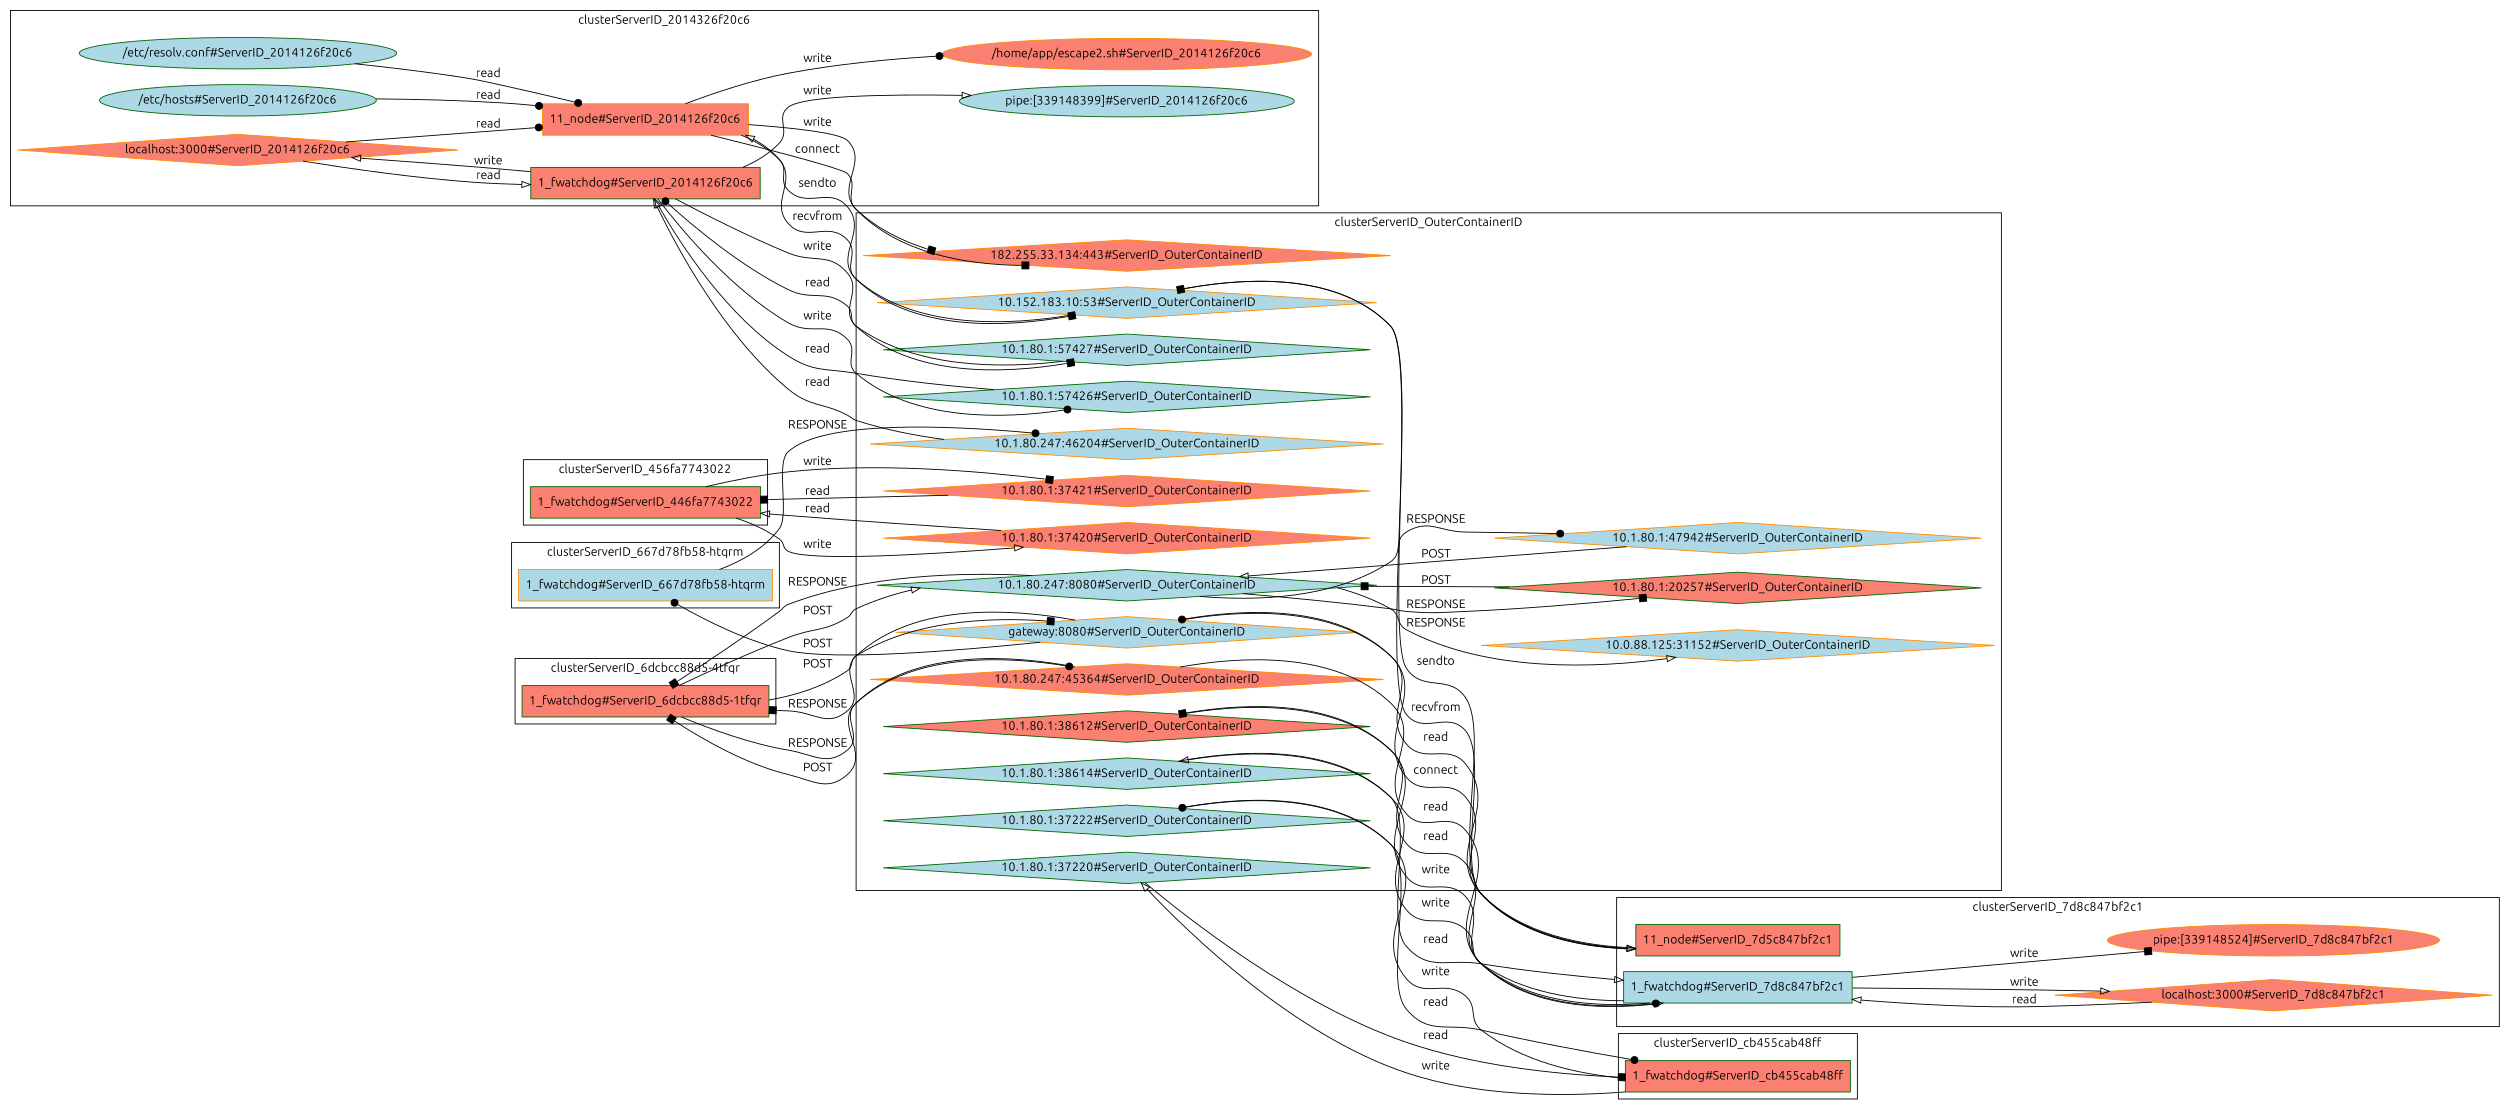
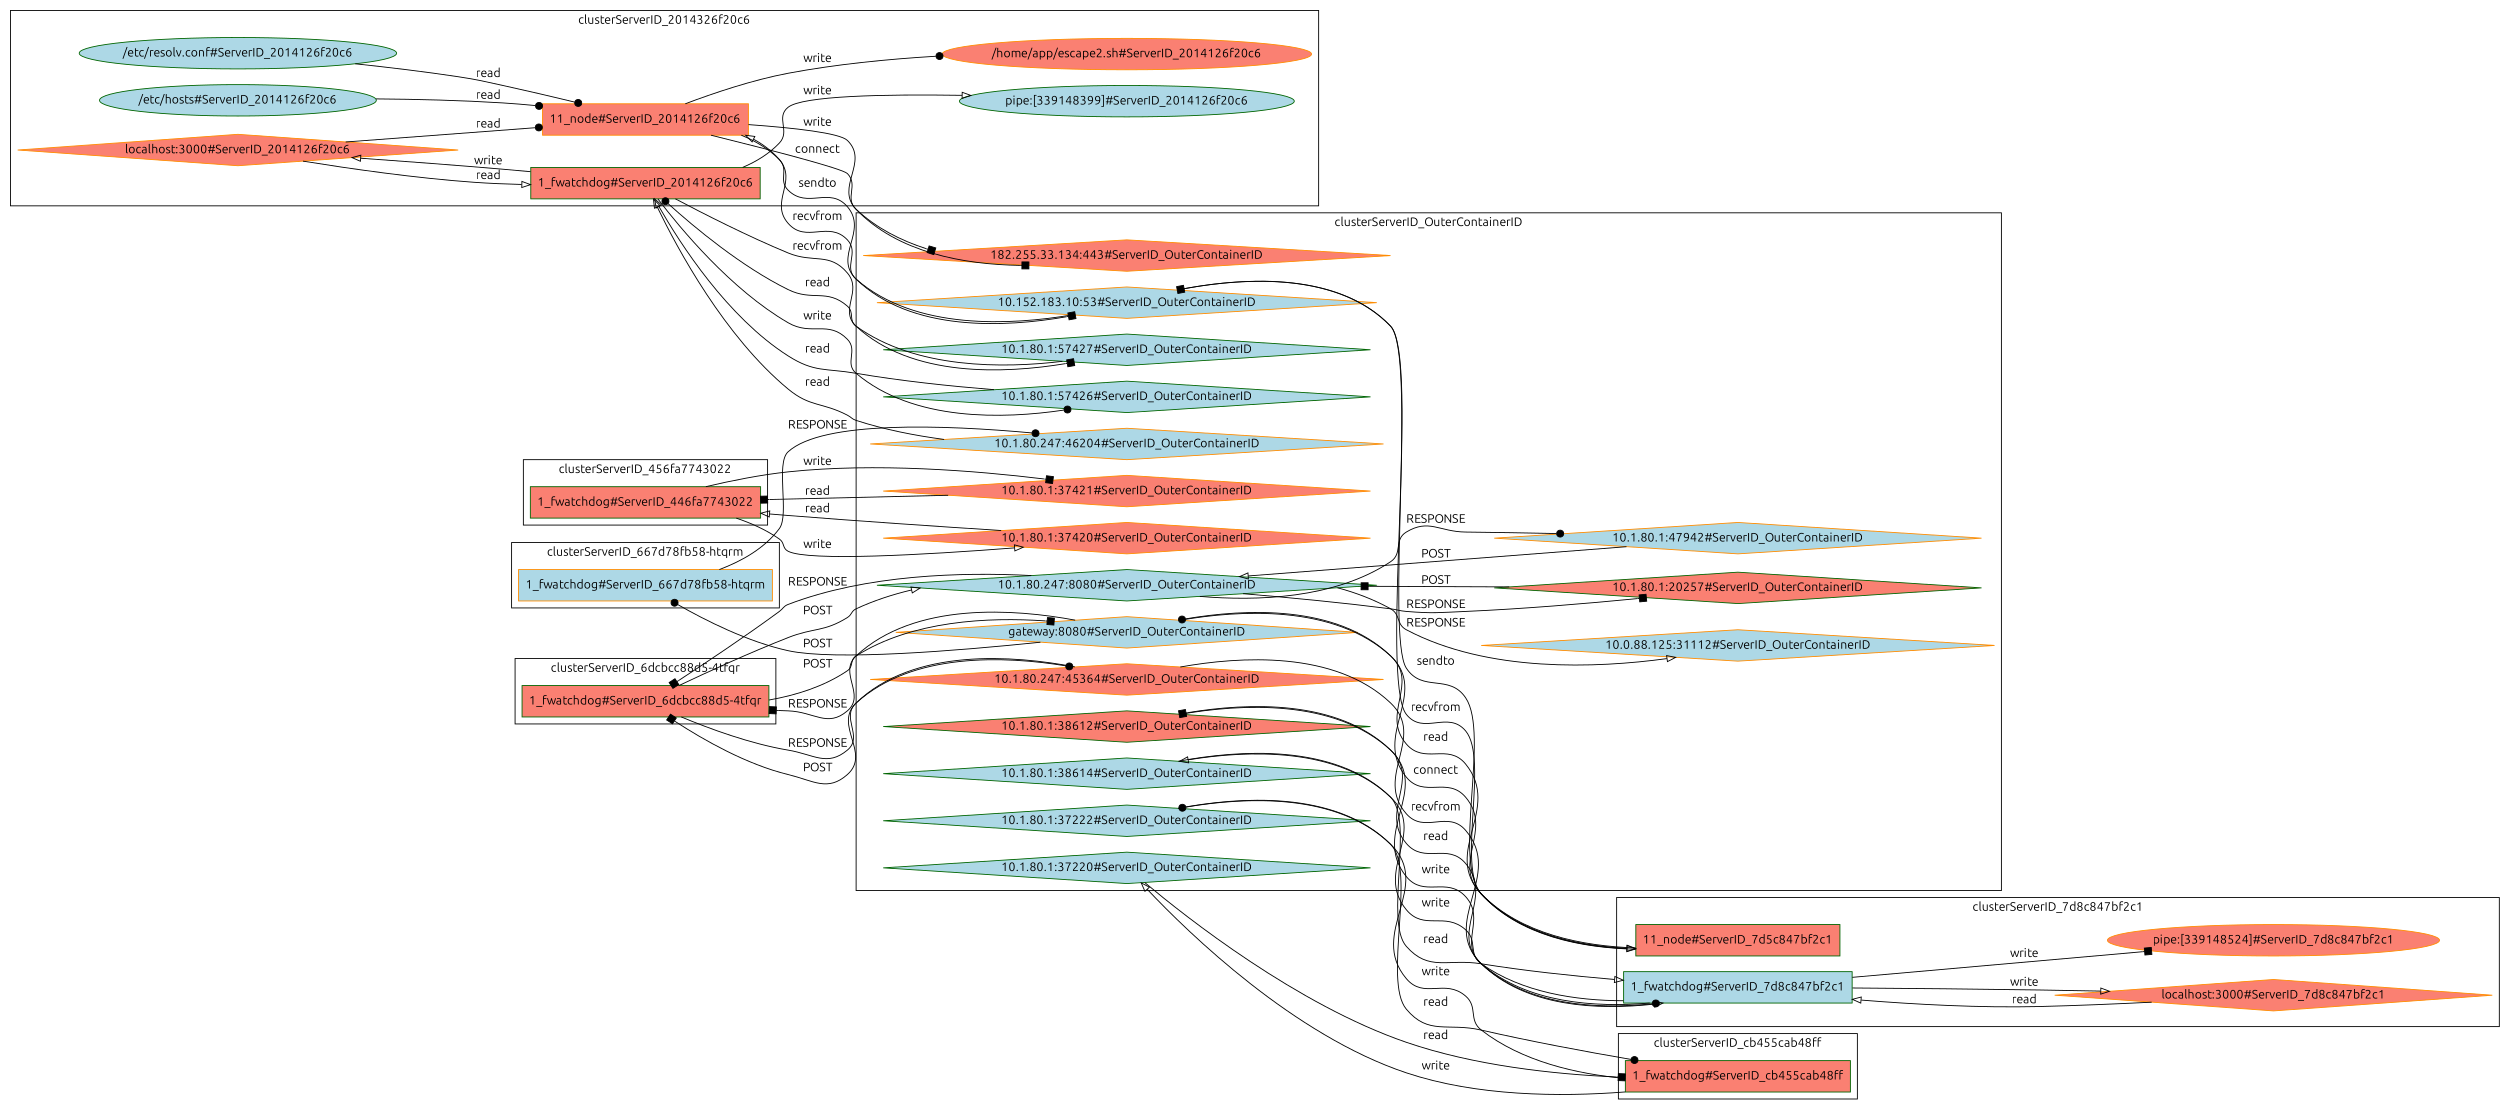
(818, 246) -> (818, 246)
(1738, 645) -> (1738, 645)
(645, 701) -> (645, 701)
(1436, 807) -> (1436, 807)
